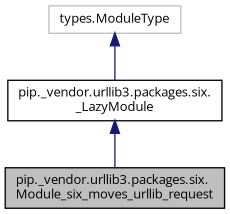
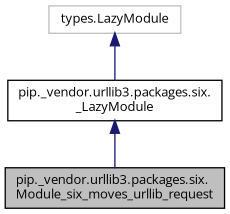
(115, 20) -> (115, 20)
